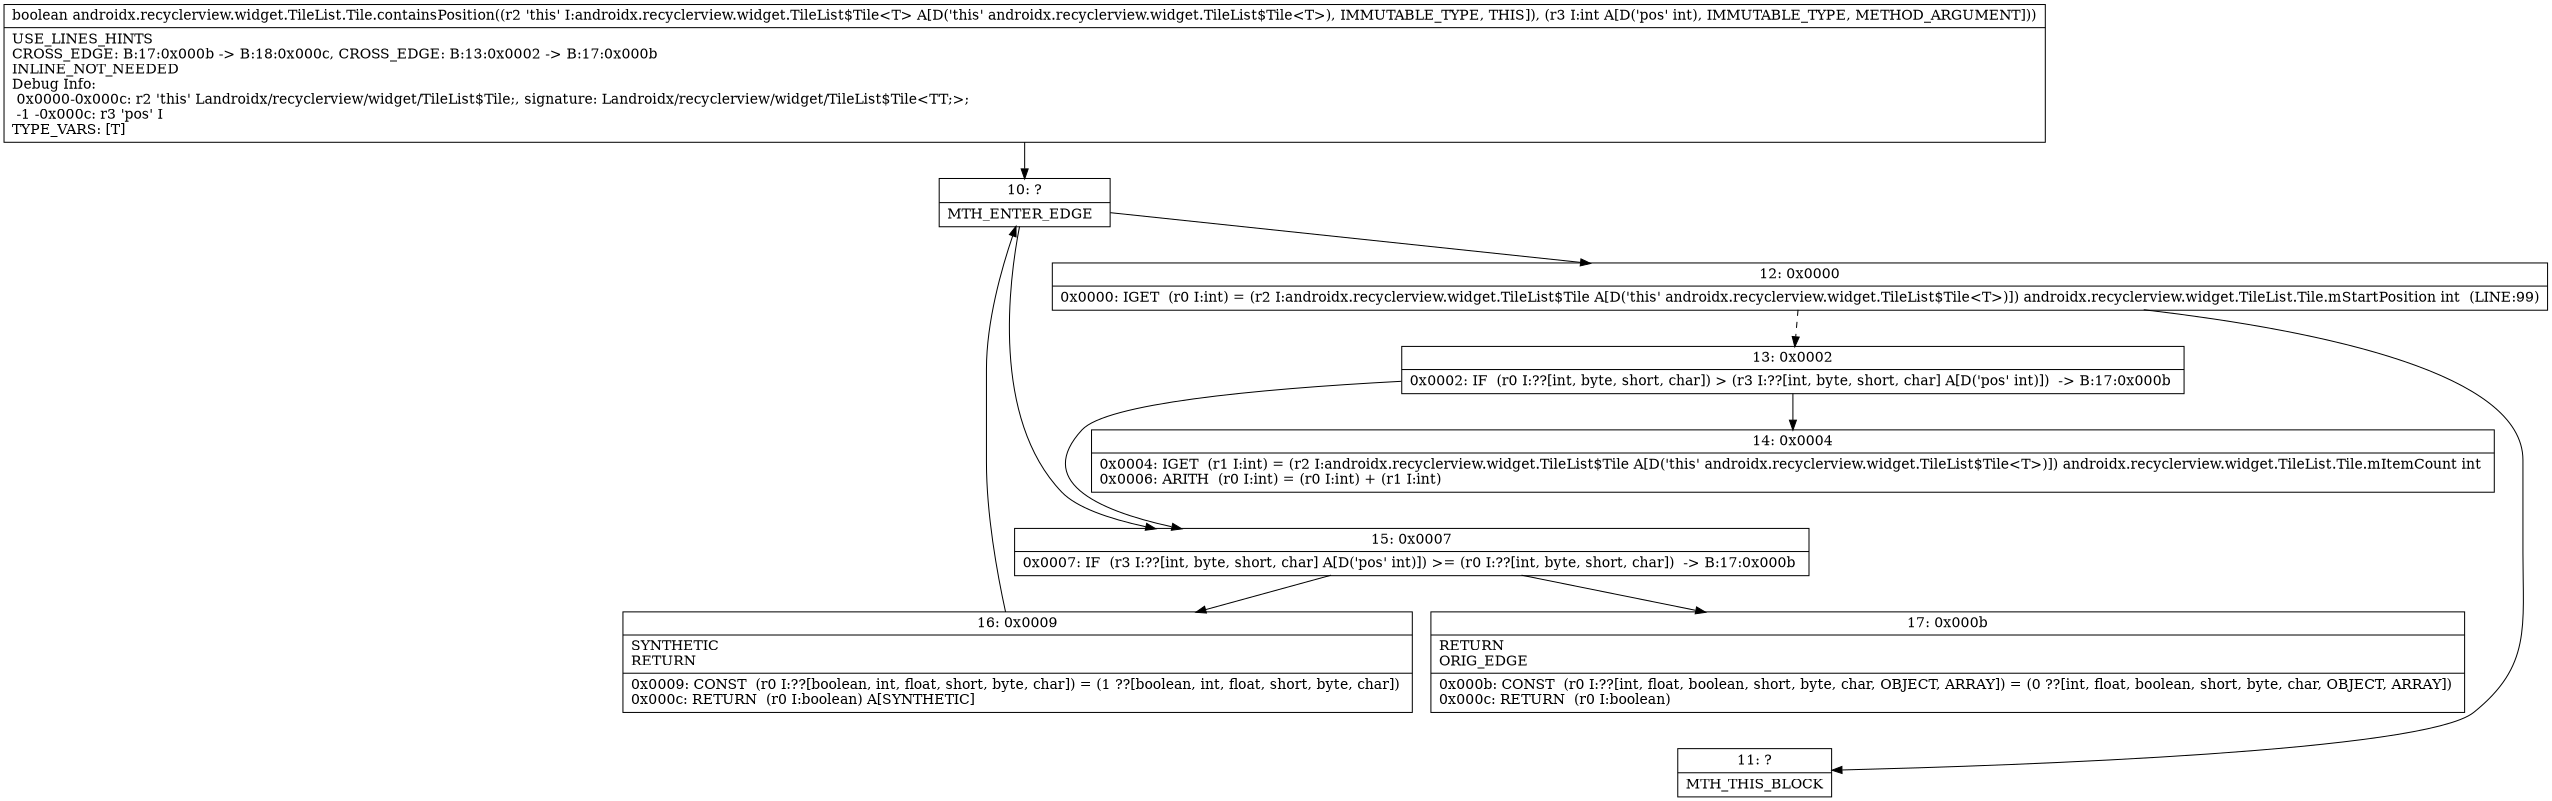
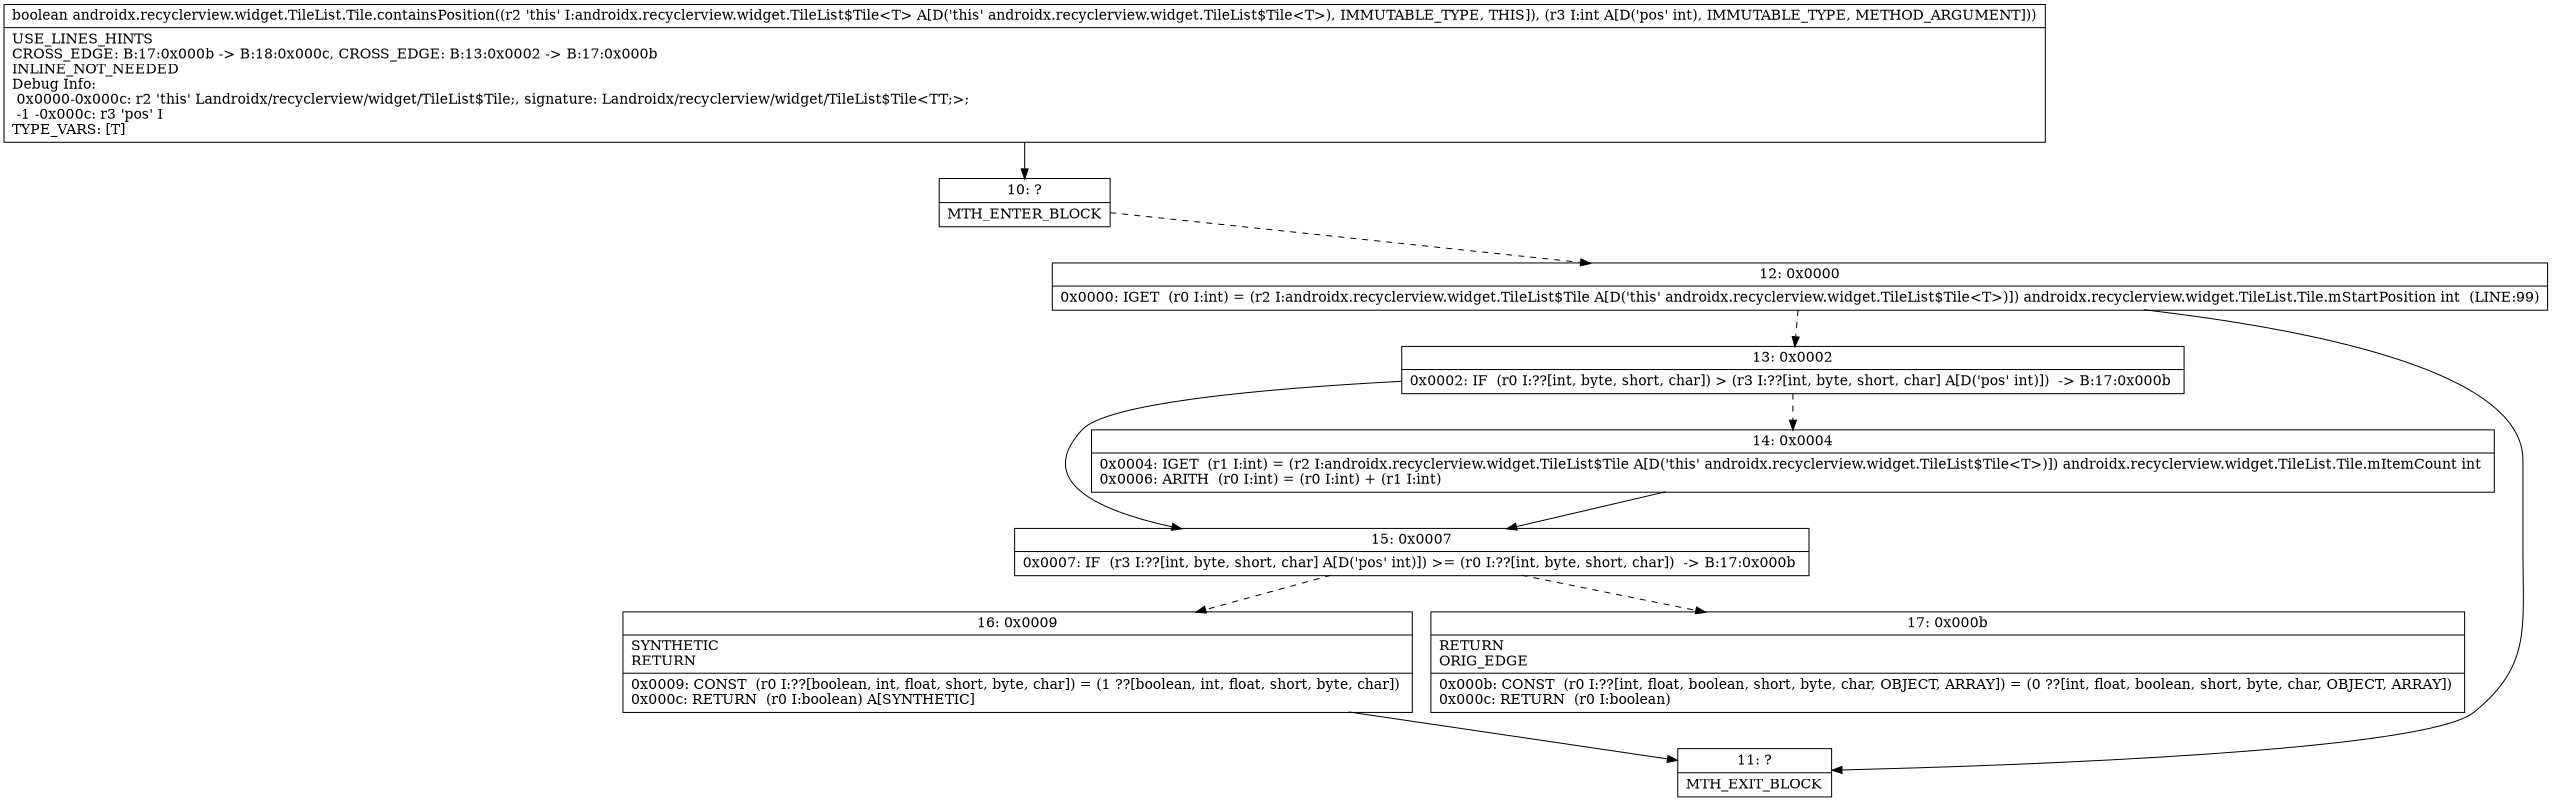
(1020, 214) -> (1025, 214)
(1345, 238) -> (1345, 238)
(1793, 407) -> (1793, 407)
(1020, 410) -> (1591, 509)
(986, 423) -> (1508, 735)
(1268, 592) -> (1268, 592)
(1608, 593) -> (1608, 593)
(1755, 784) -> (1754, 784)
